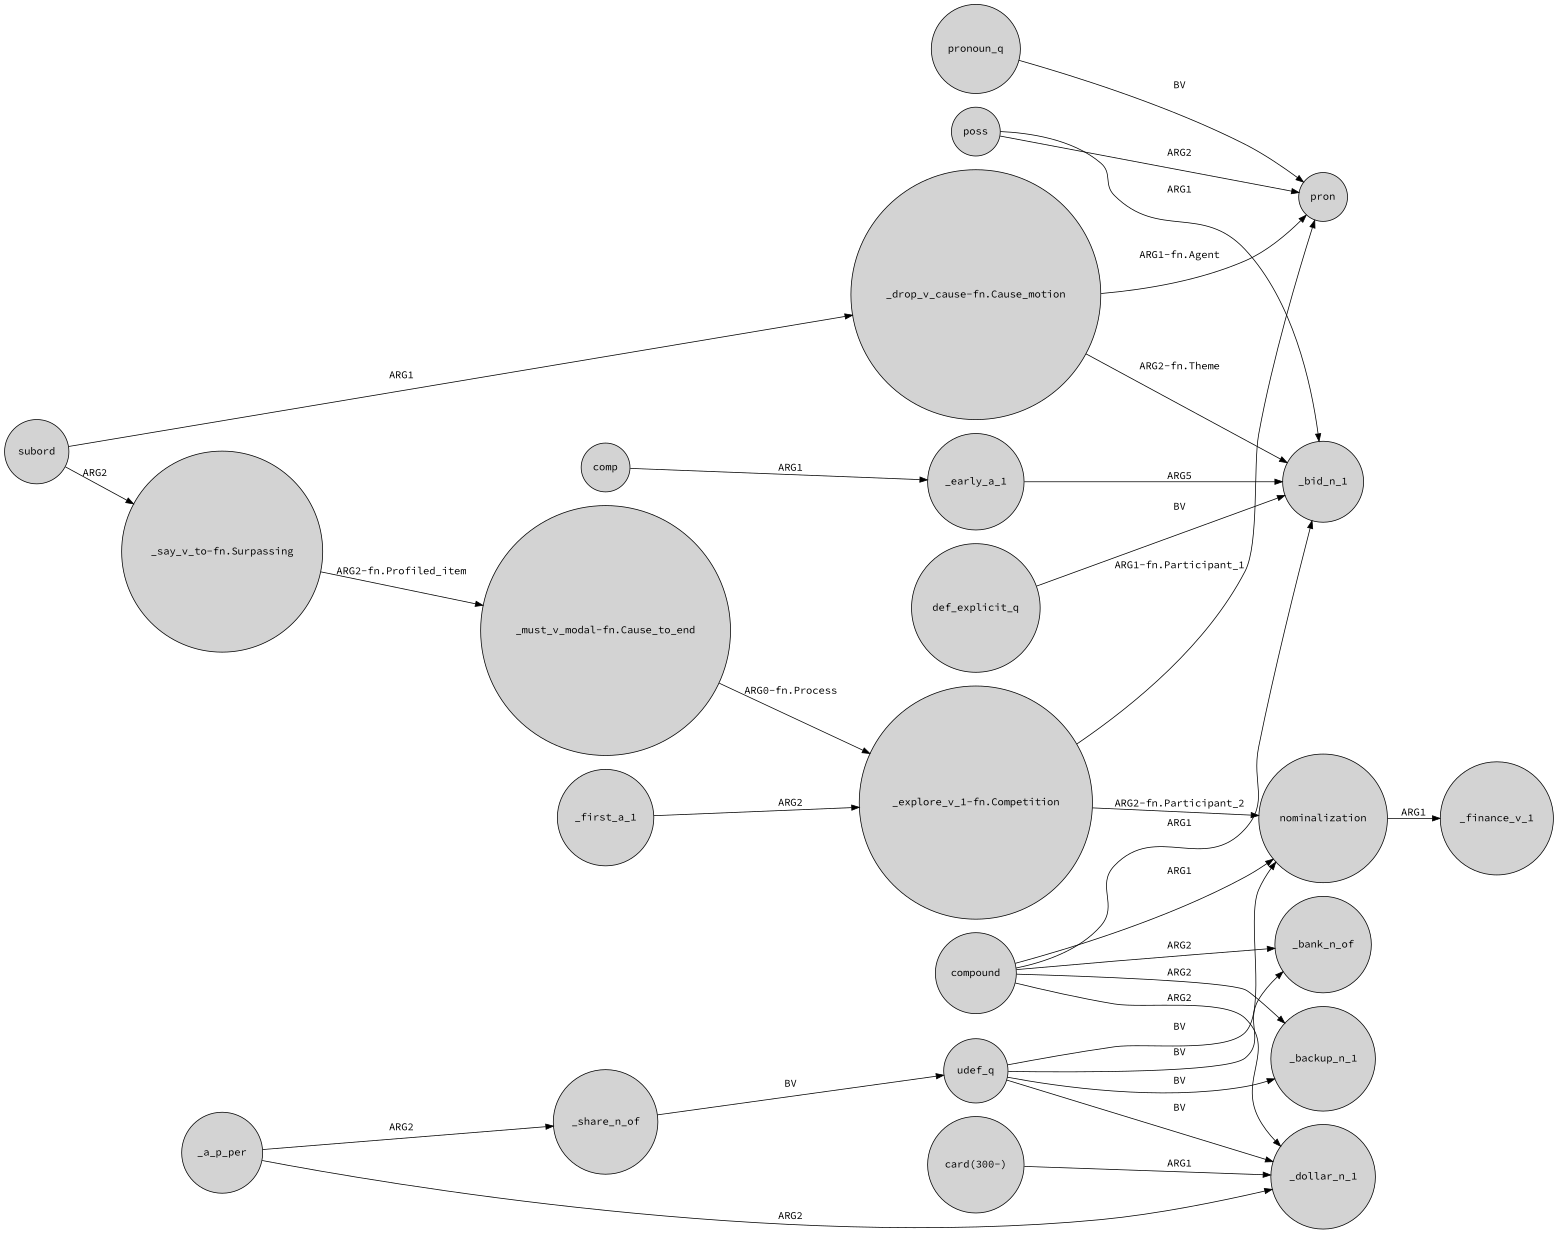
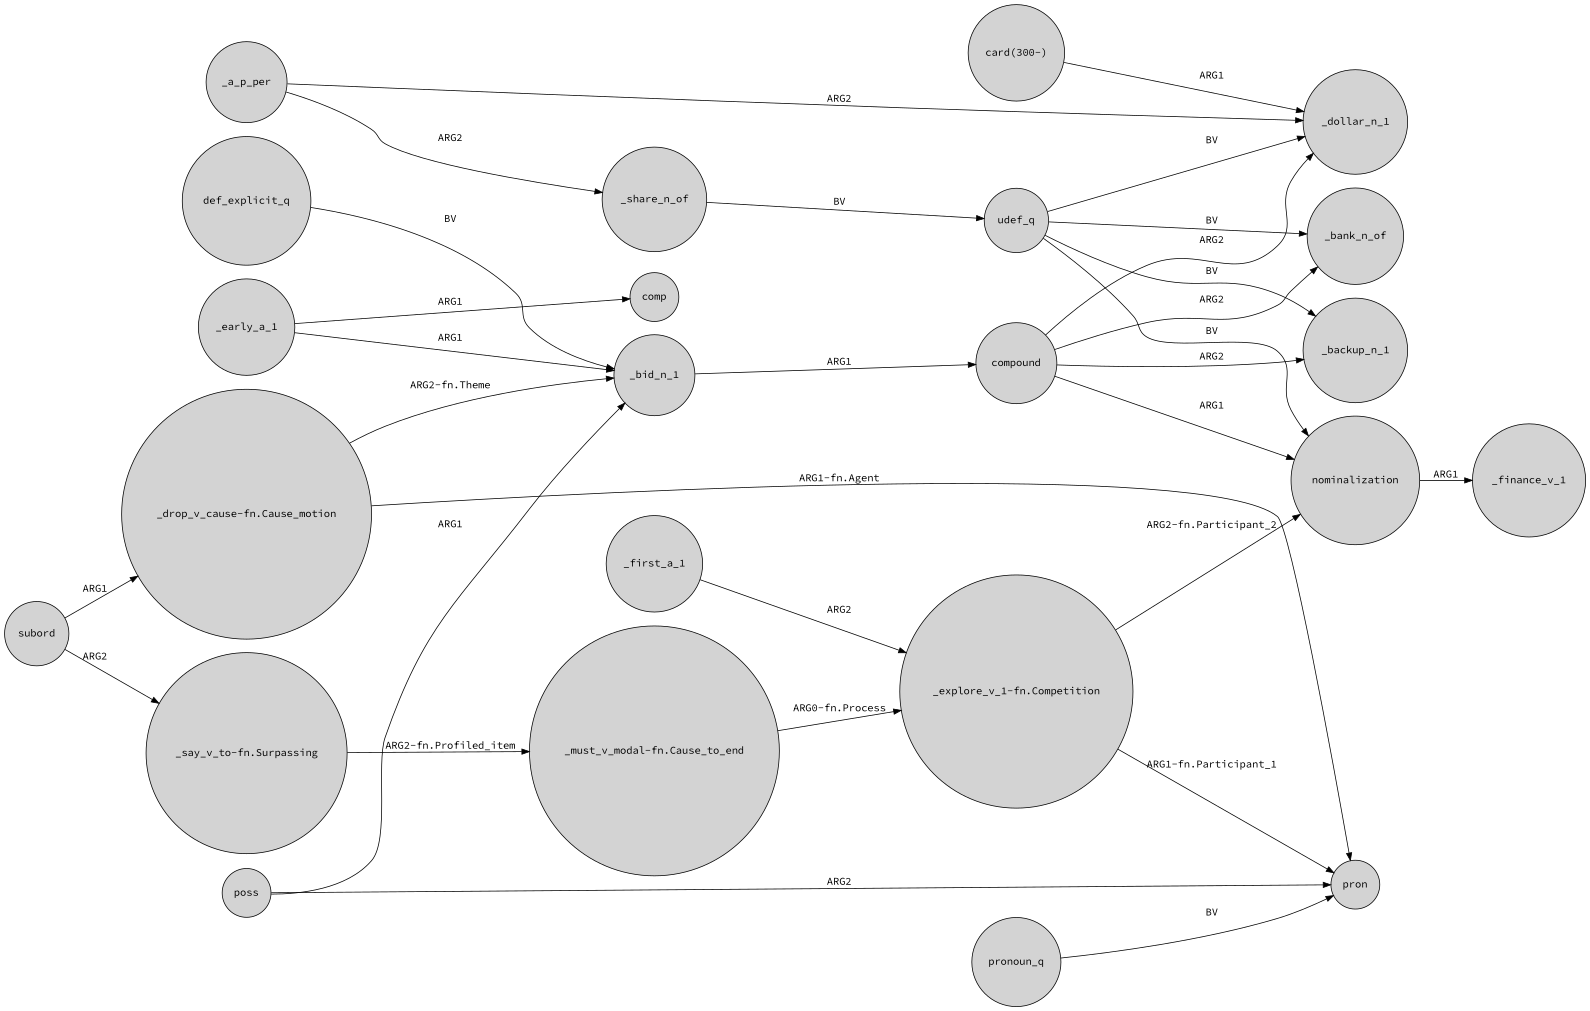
(775, 474) -> (459, 311)
(1180, 476) -> (451, 338)
(1248, 826) -> (832, 369)
